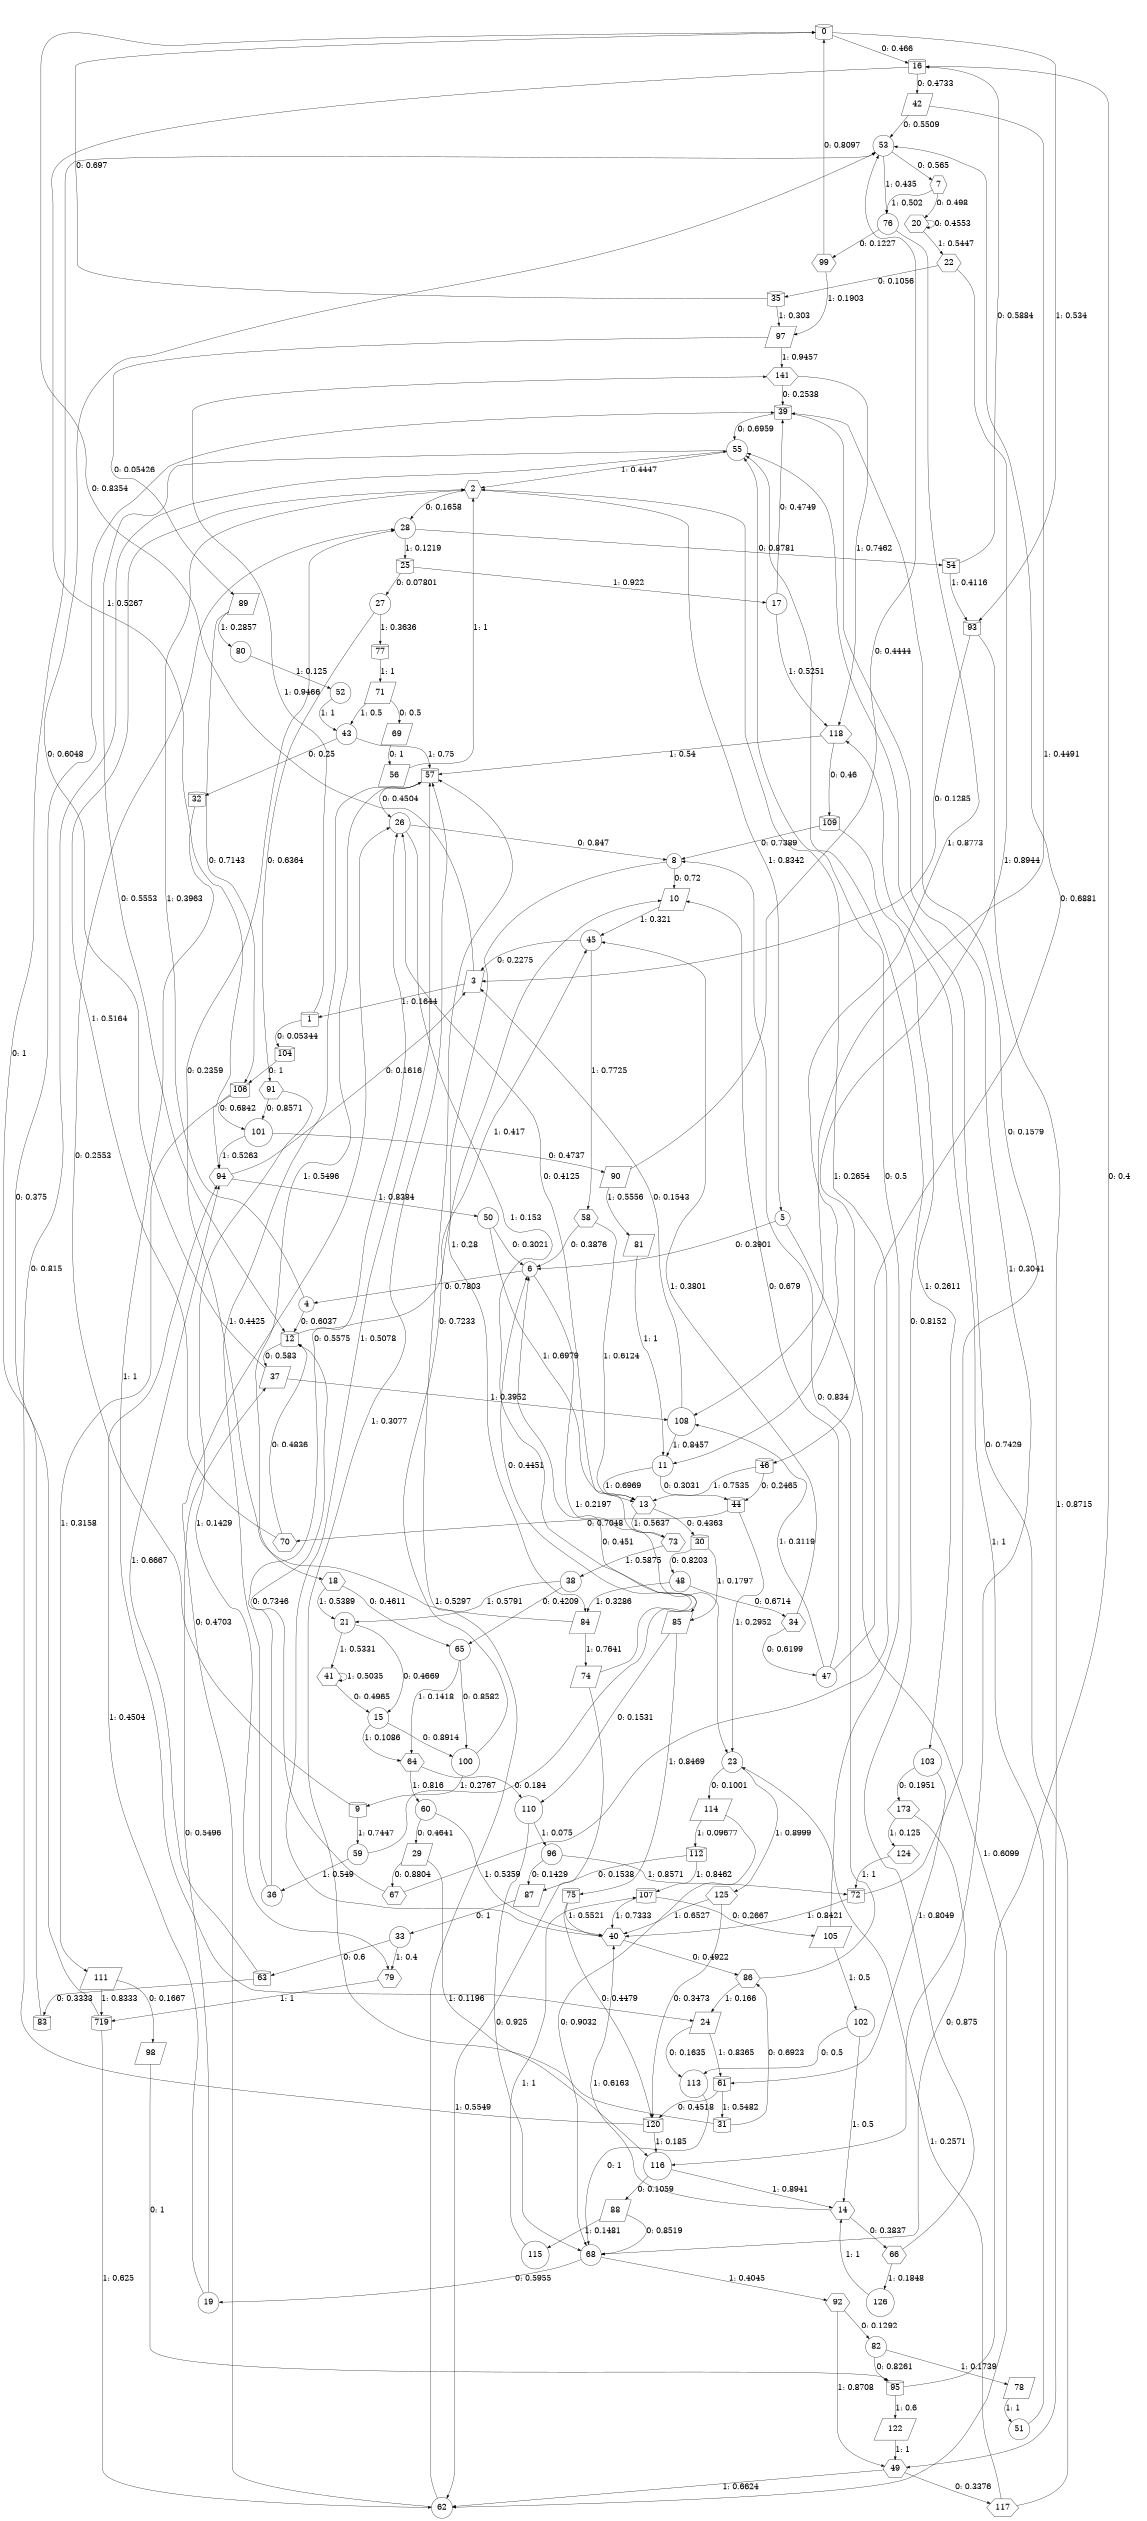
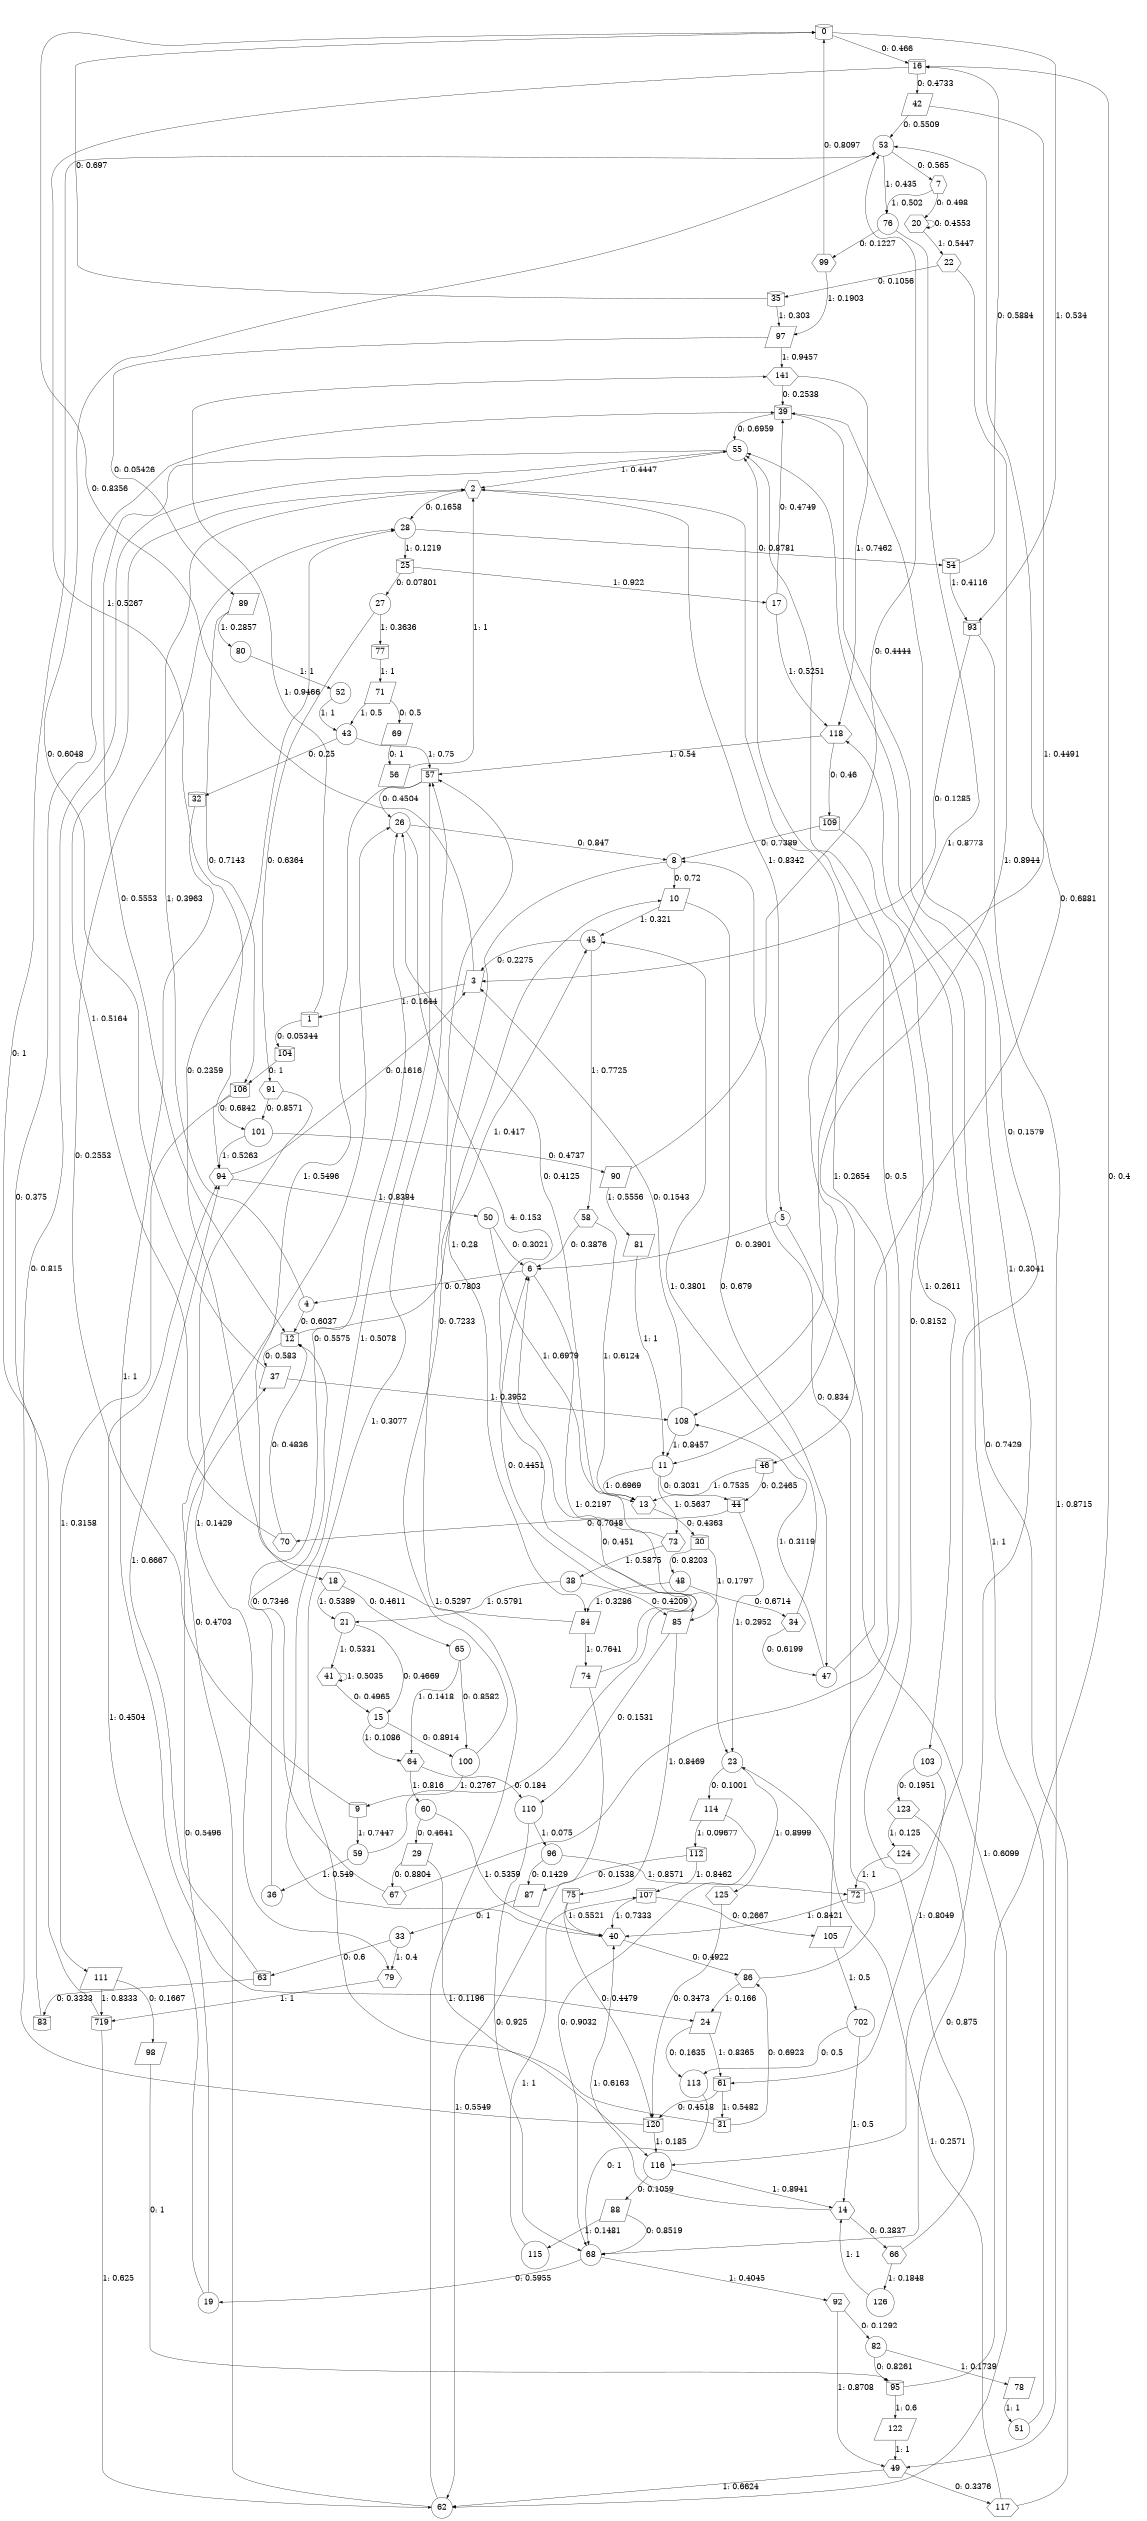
(113, 489) -> (113, 489)
(316, 672) -> (316, 672)
(531, 1218) -> (531, 1218)
(766, 1279) -> (721, 1283)
(238, 1296) -> none
(633, 1528) -> (667, 1504)
(517, 1615) -> (625, 1593)
(903, 1810) -> (903, 1810)
(668, 1916) -> none
(861, 2023) -> (861, 2023)
